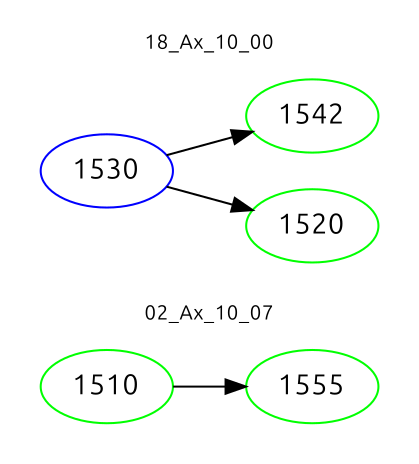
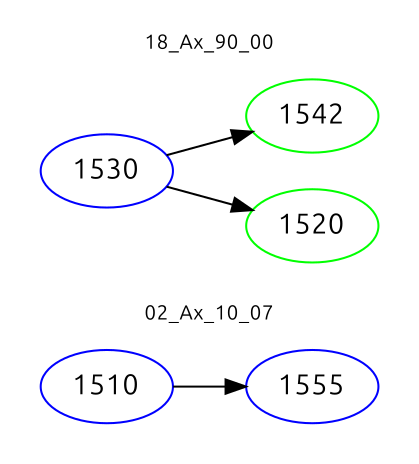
(210, 44) -> (210, 44)
(107, 387) -> (107, 387)
(312, 387) -> (312, 387)
